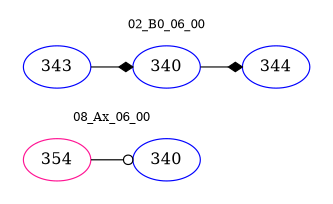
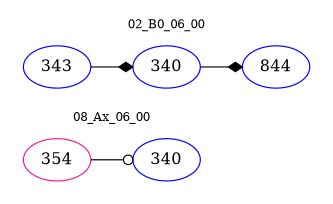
(276, 67) -> (276, 67)
